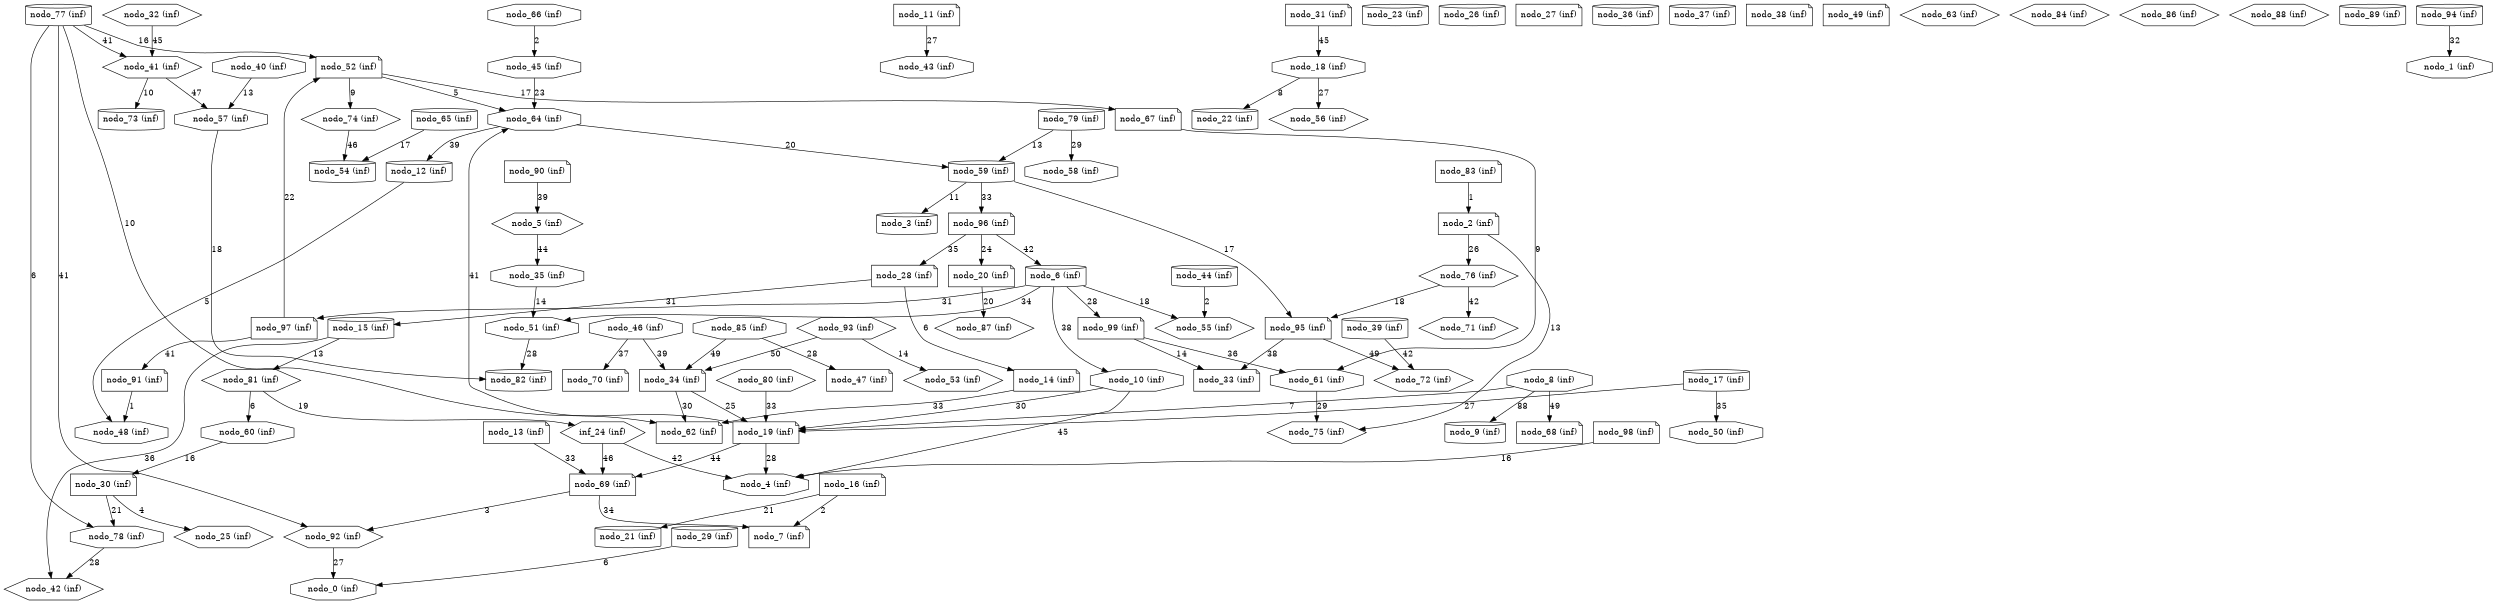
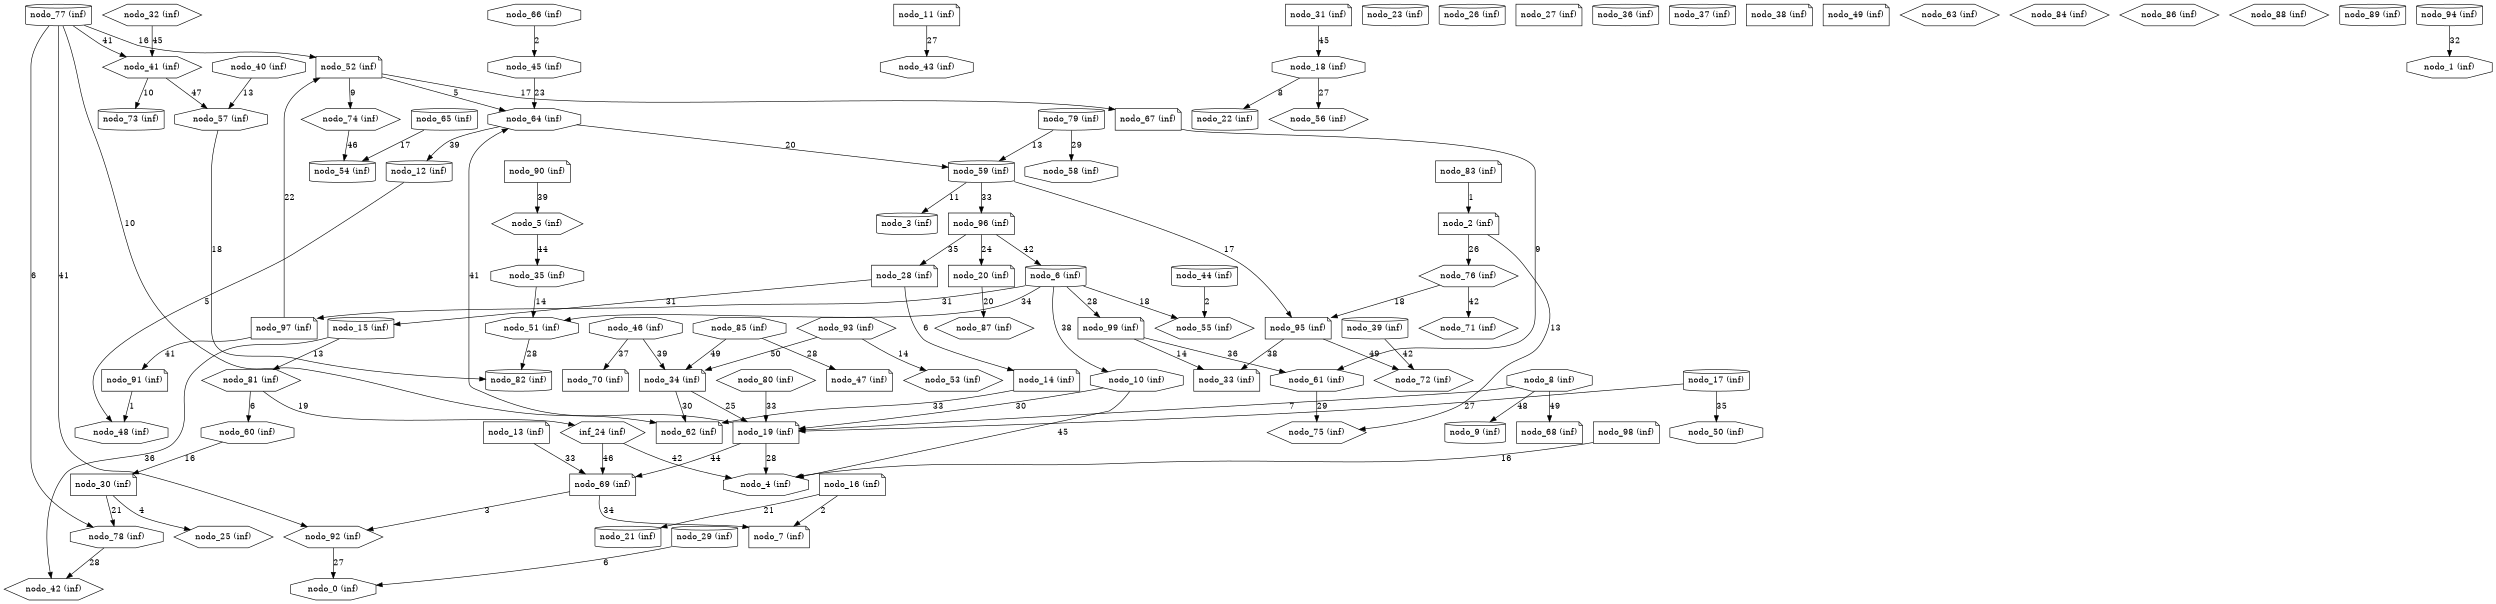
(1523, 407) -> (1523, 407)
